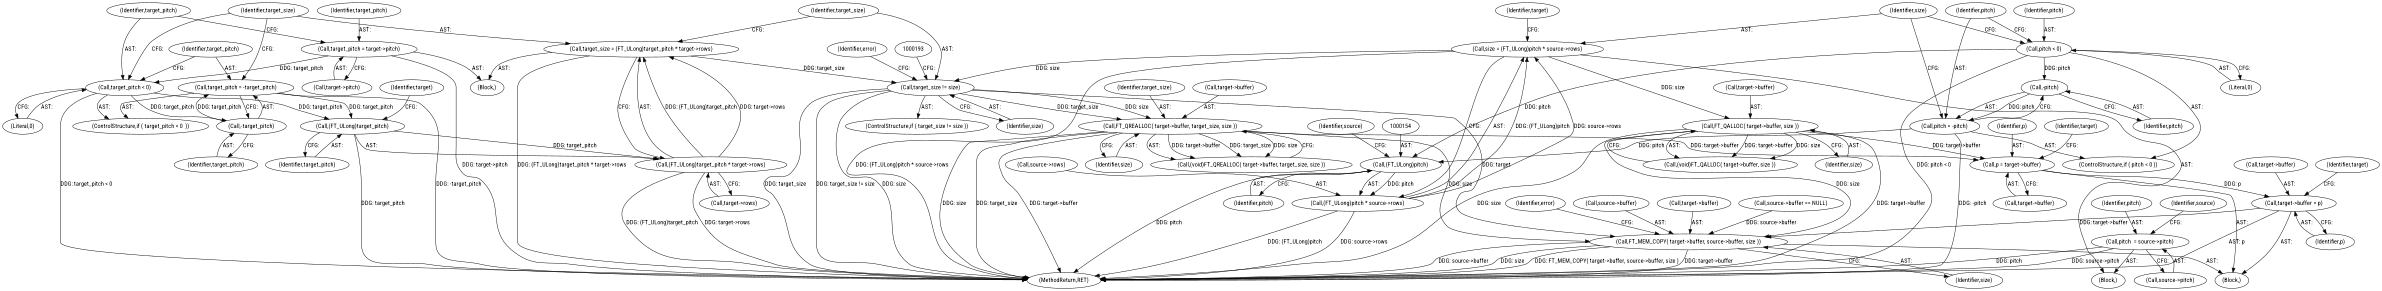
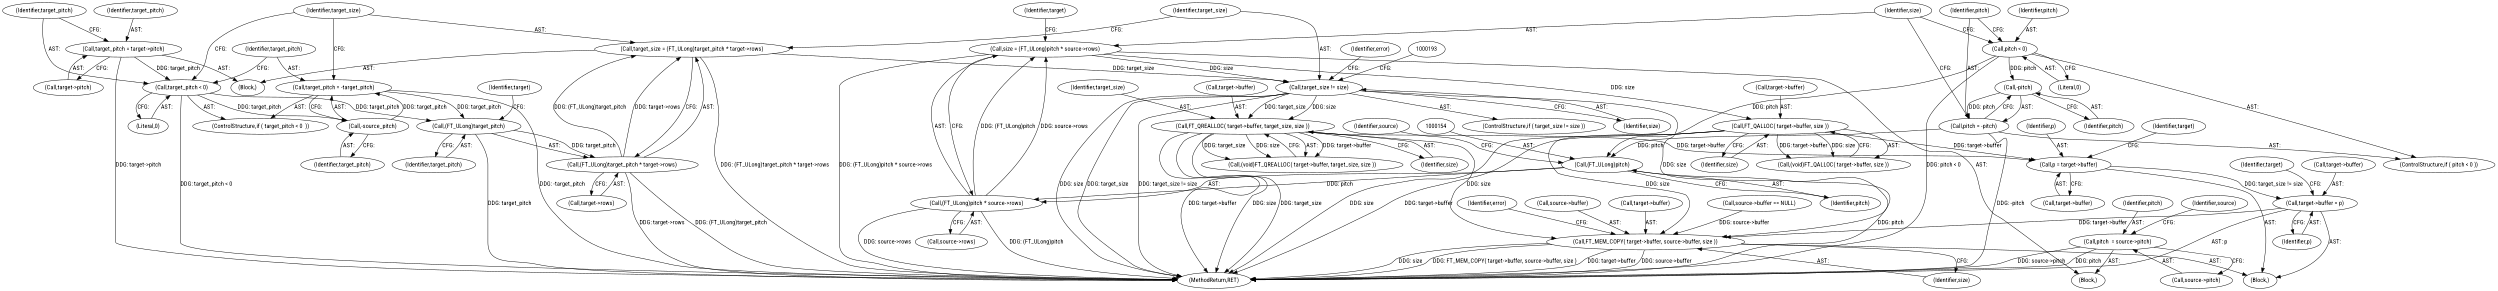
(251, 126) -> (373, 126)
(1497, 165) -> (1675, 165)
(2233, 184) -> (2274, 184)
none -> (953, 219)
